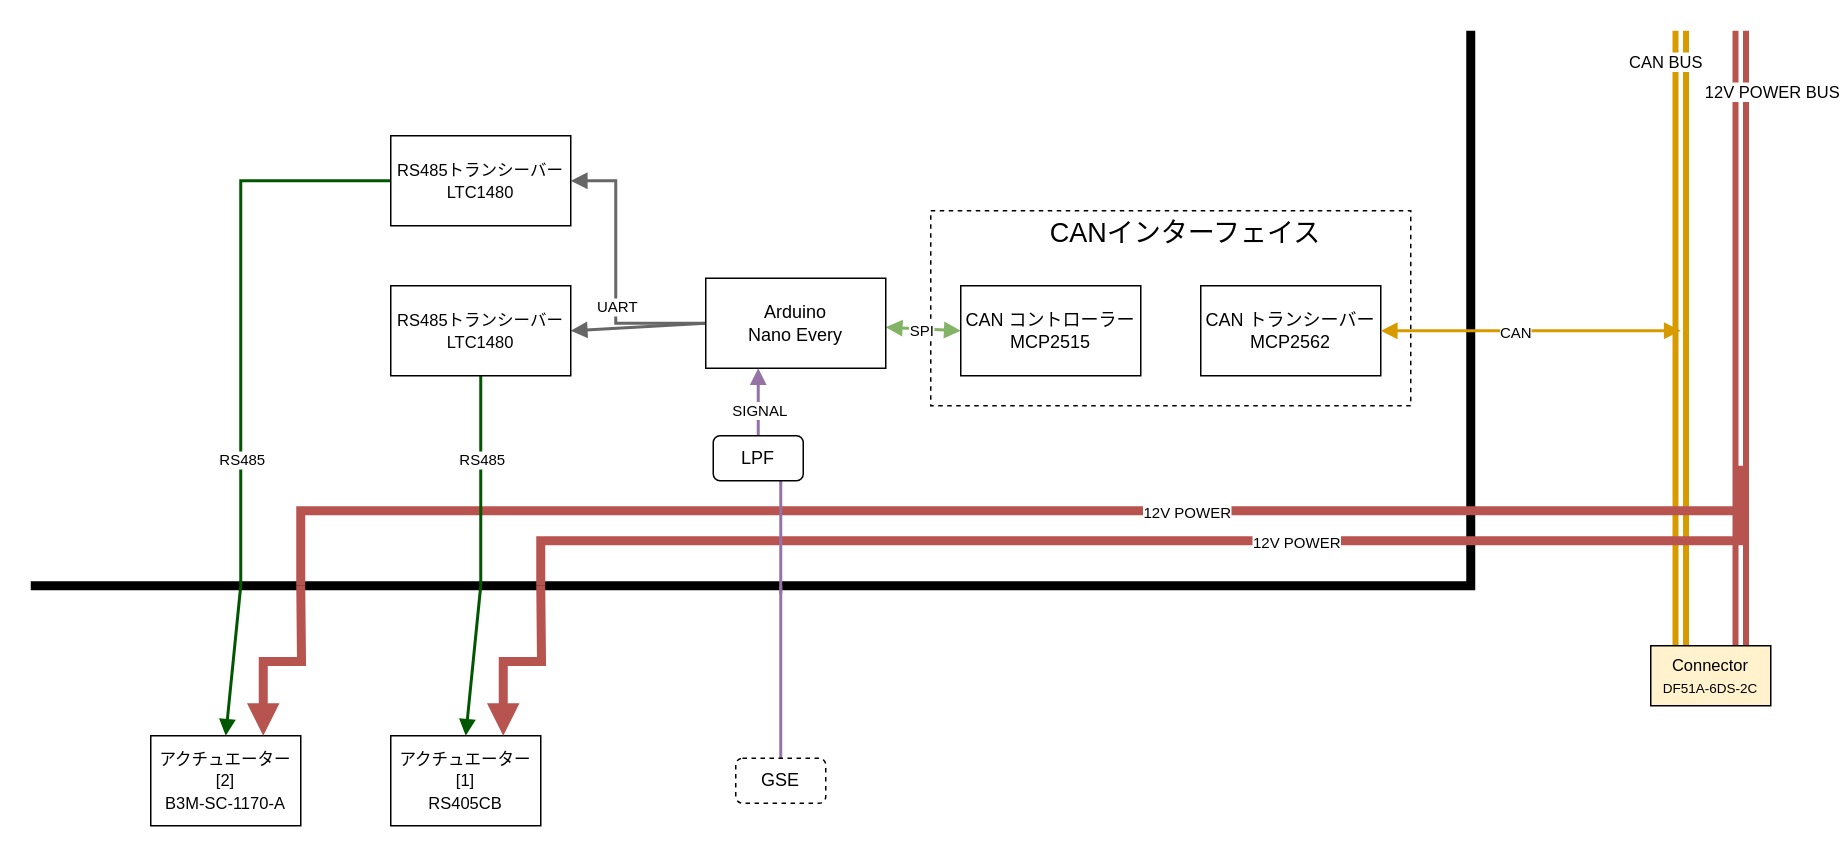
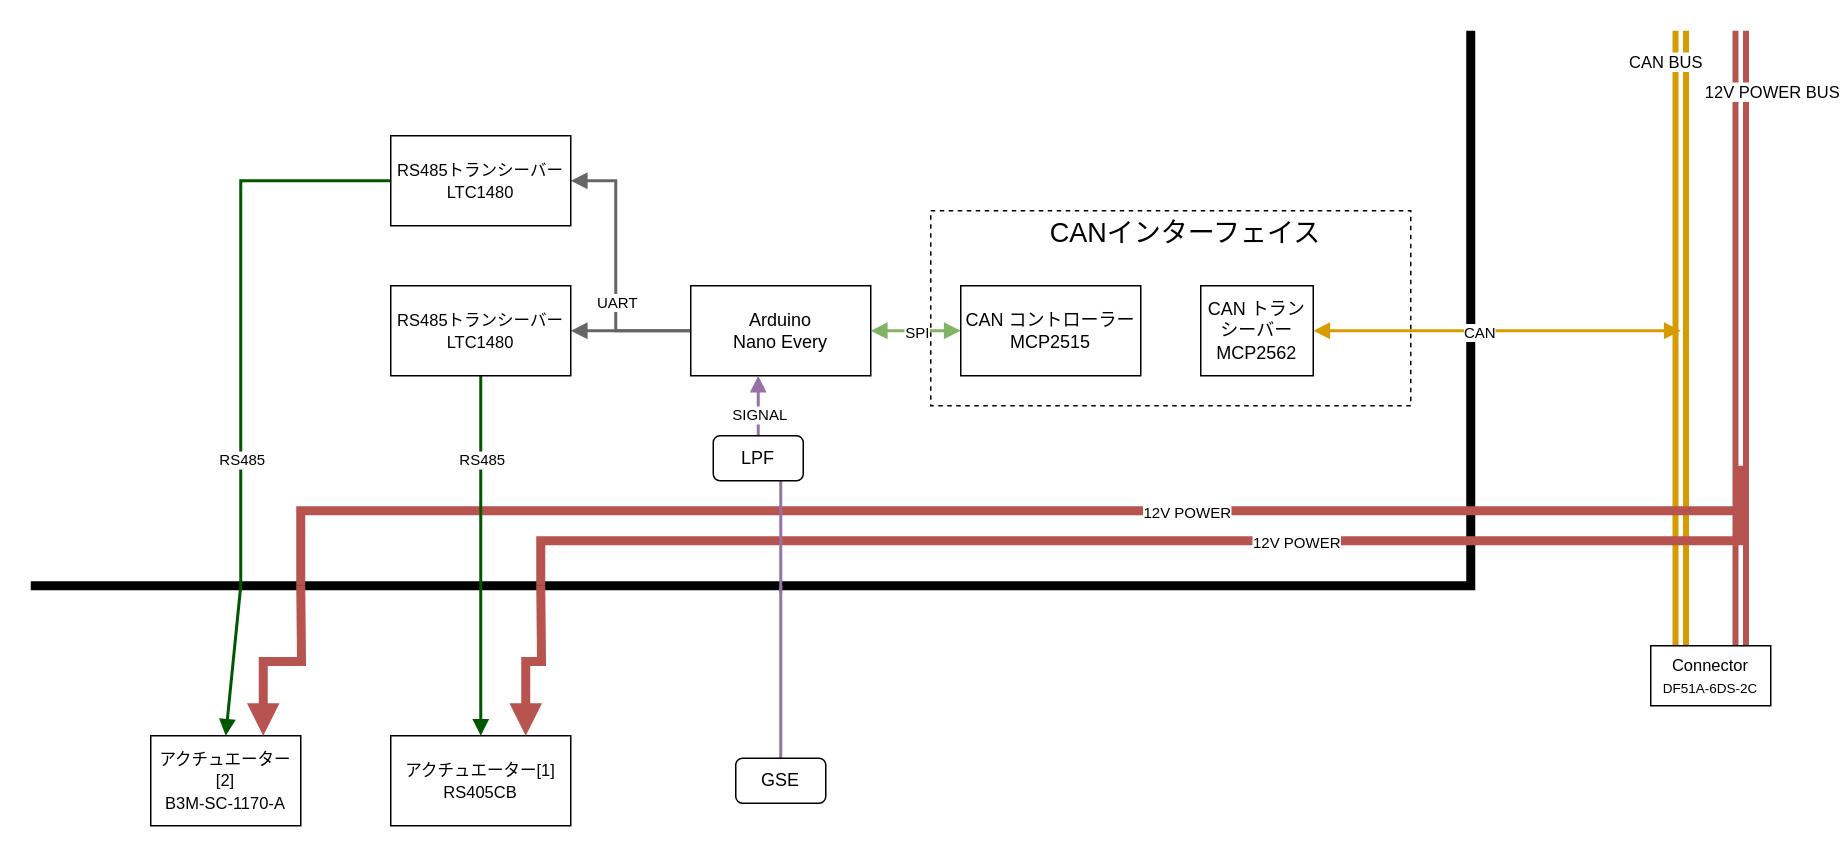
(796, 323) -> (781, 331)
(1291, 331) -> (1257, 331)
(1711, 676) -> (1711, 676)
(466, 781) -> (481, 781)
(781, 781) -> (781, 781)
